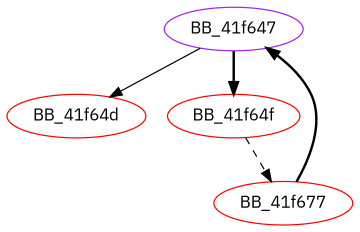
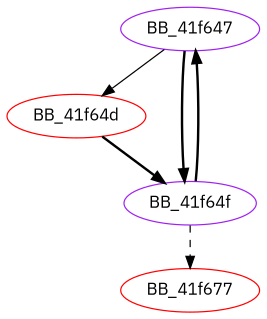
(316, 114) -> (198, 122)
(234, 116) -> (190, 203)
none -> (128, 156)
